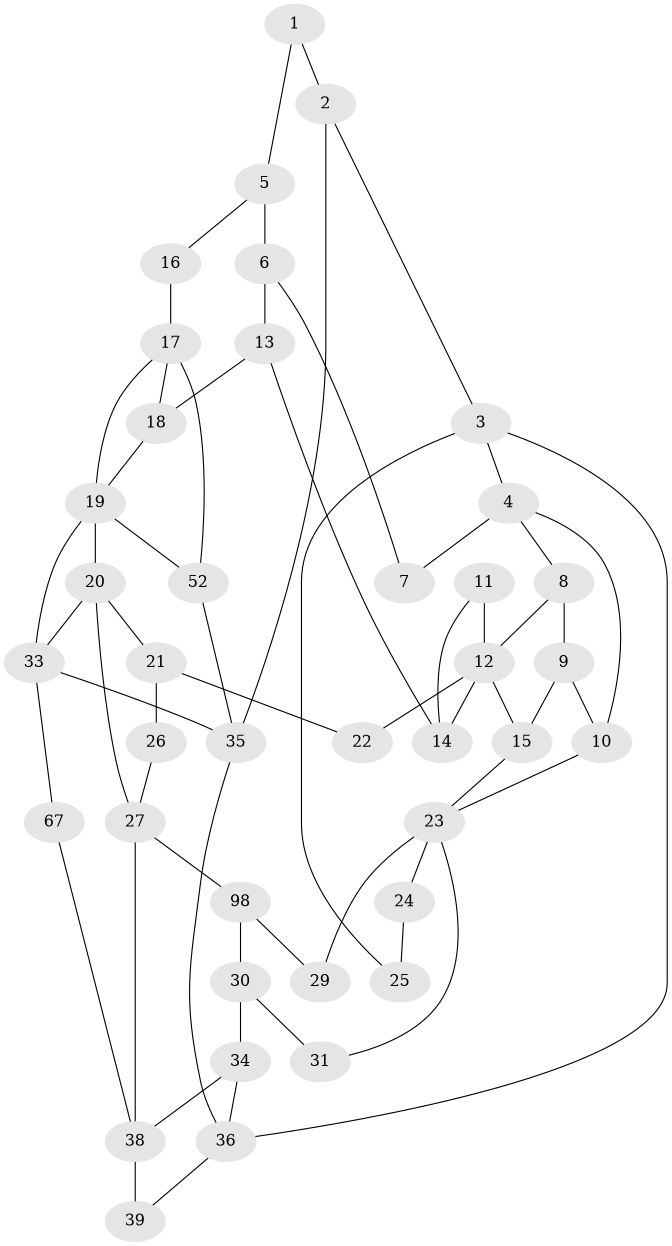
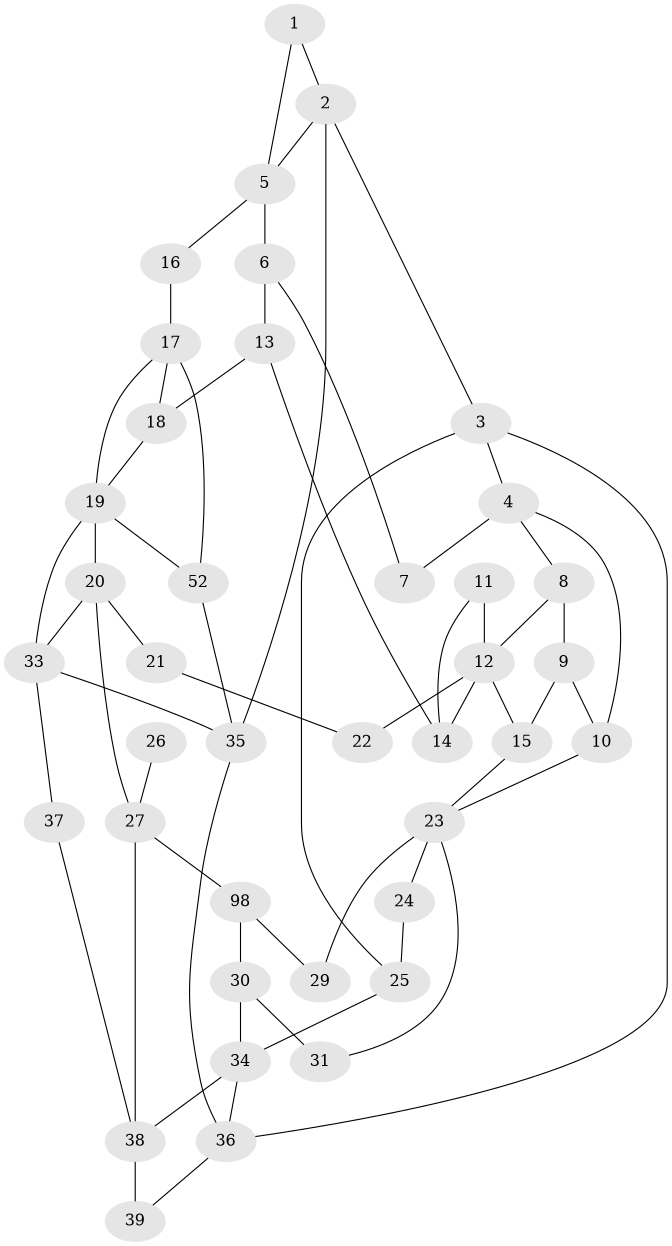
none -> (295, 144)
(156, 699) -> none
(54, 822) -> (54, 822)
none -> (320, 1022)
